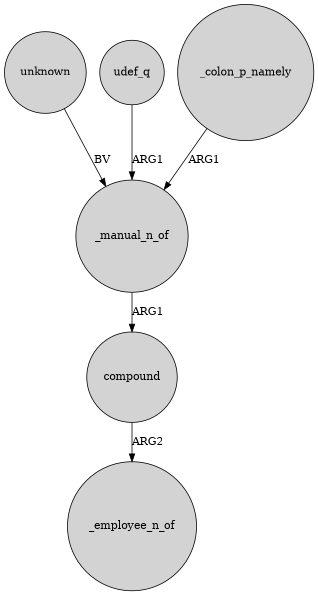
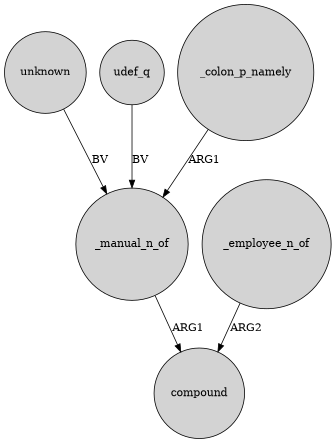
(148, 160) -> (140, 160)
(132, 438) -> (231, 324)
